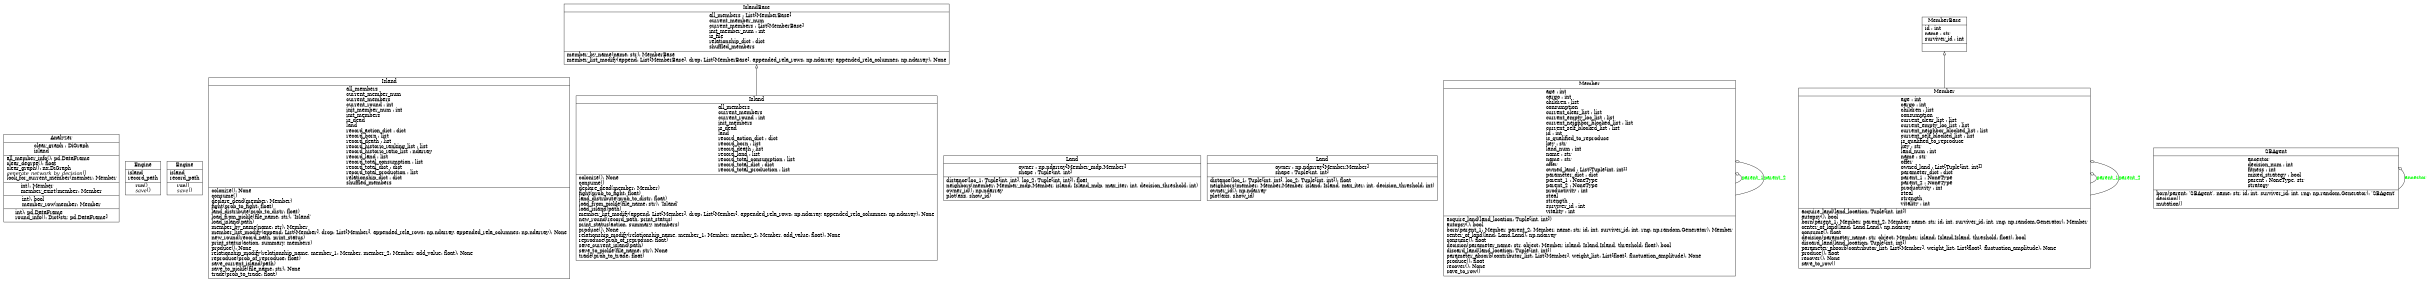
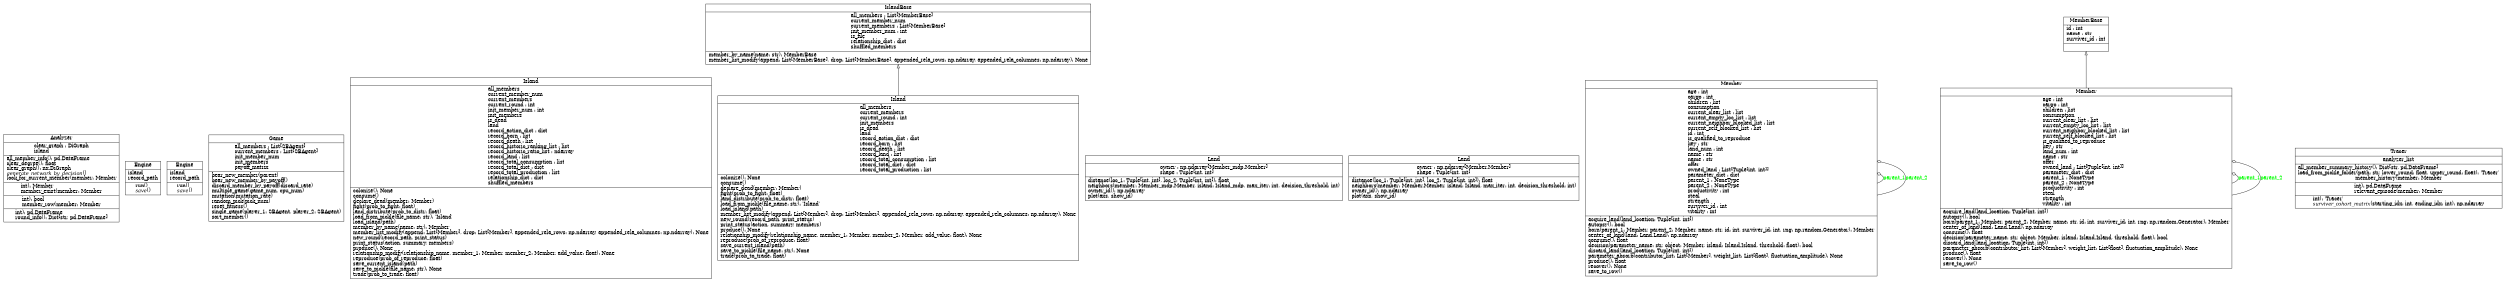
none -> (276, 178)
(2276, 178) -> none
none -> (2399, 178)
